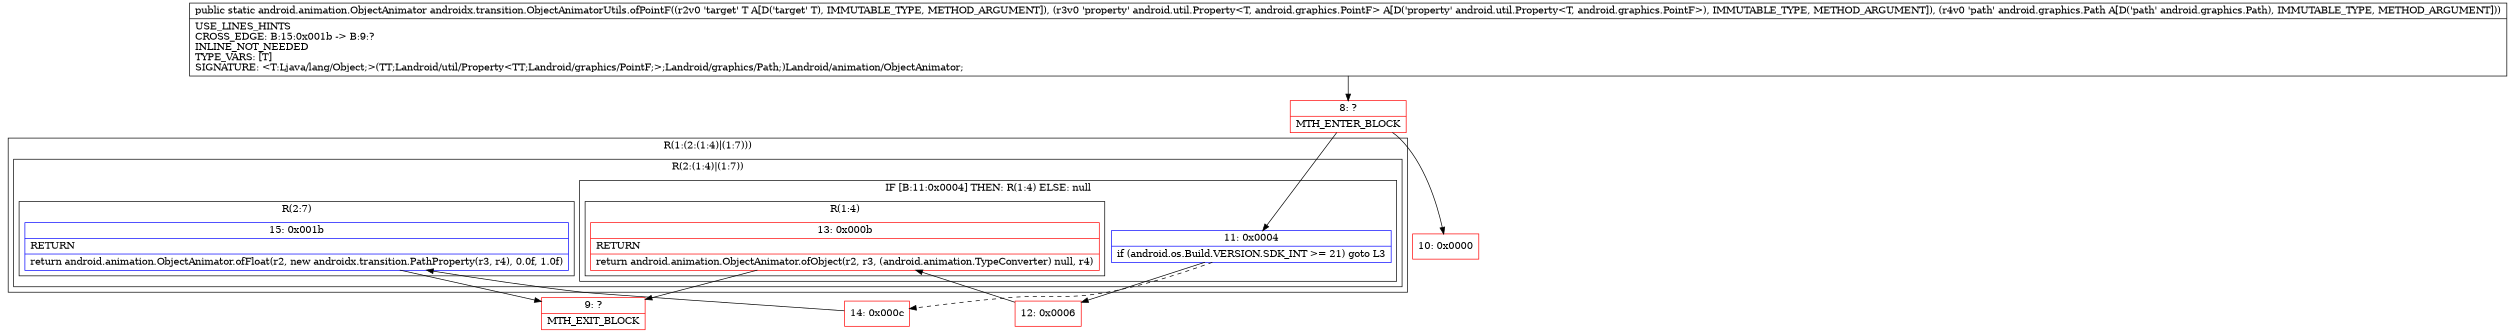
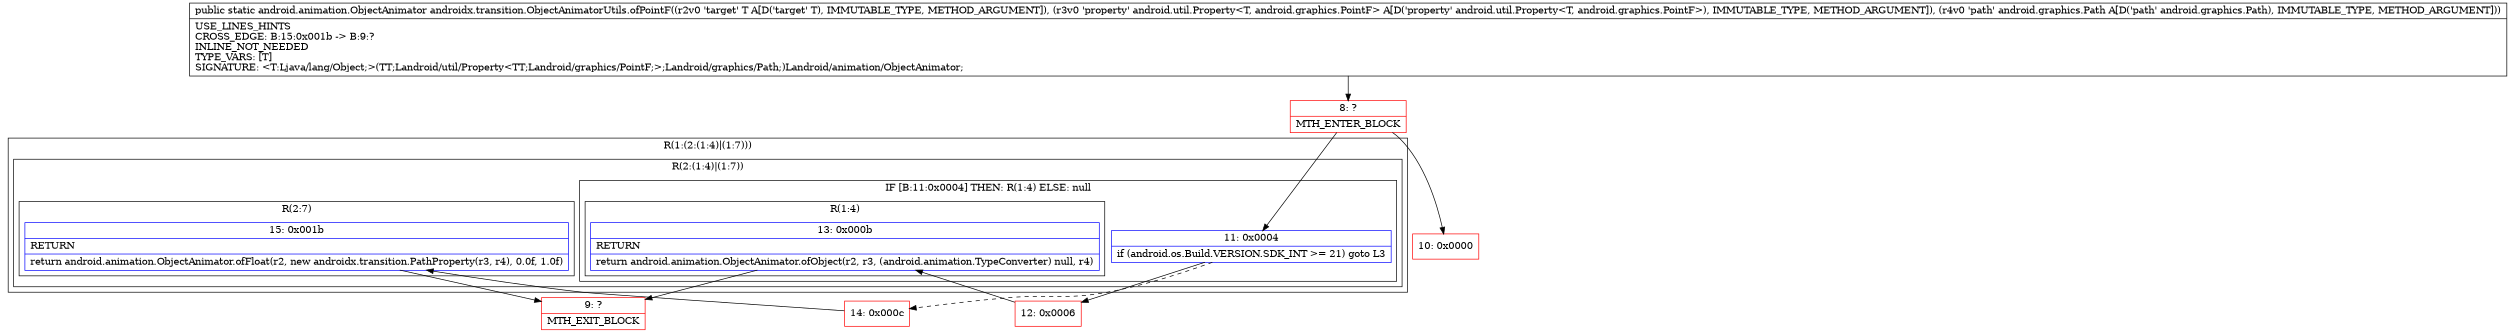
(845, 247) -> (845, 247)
